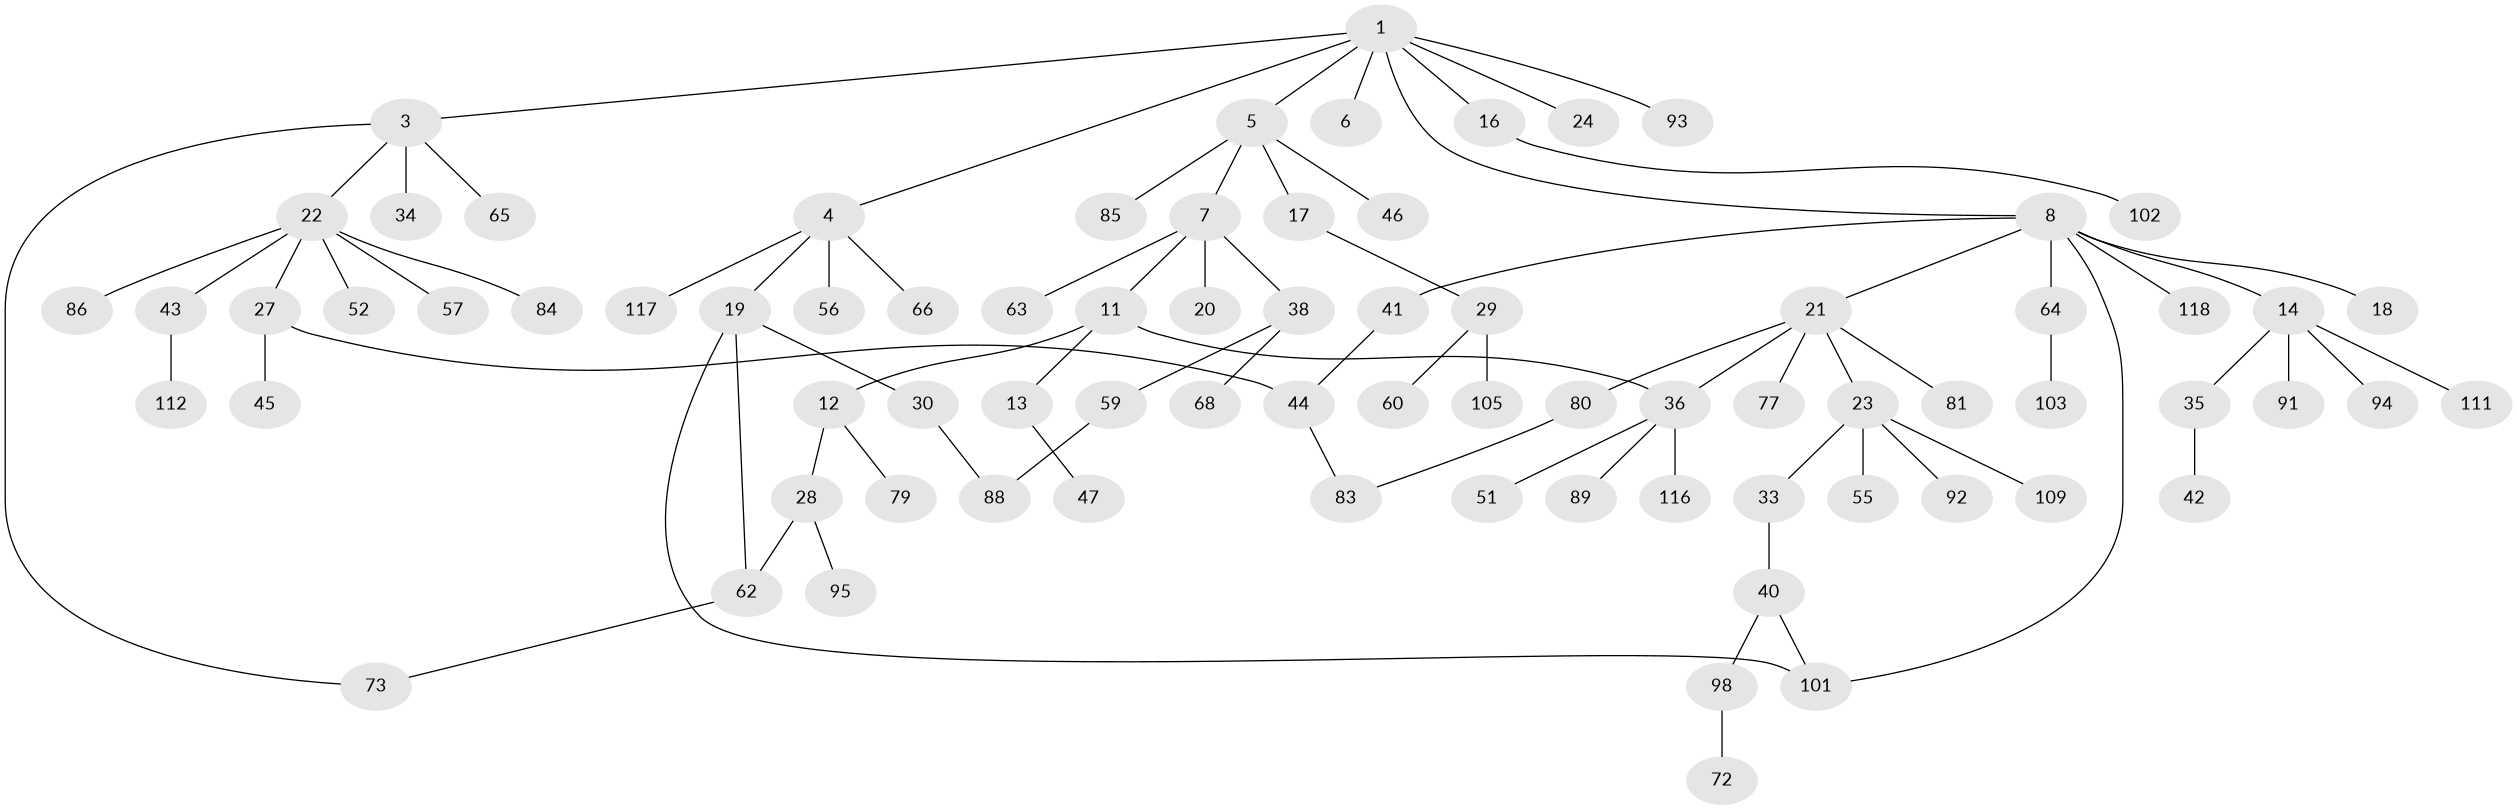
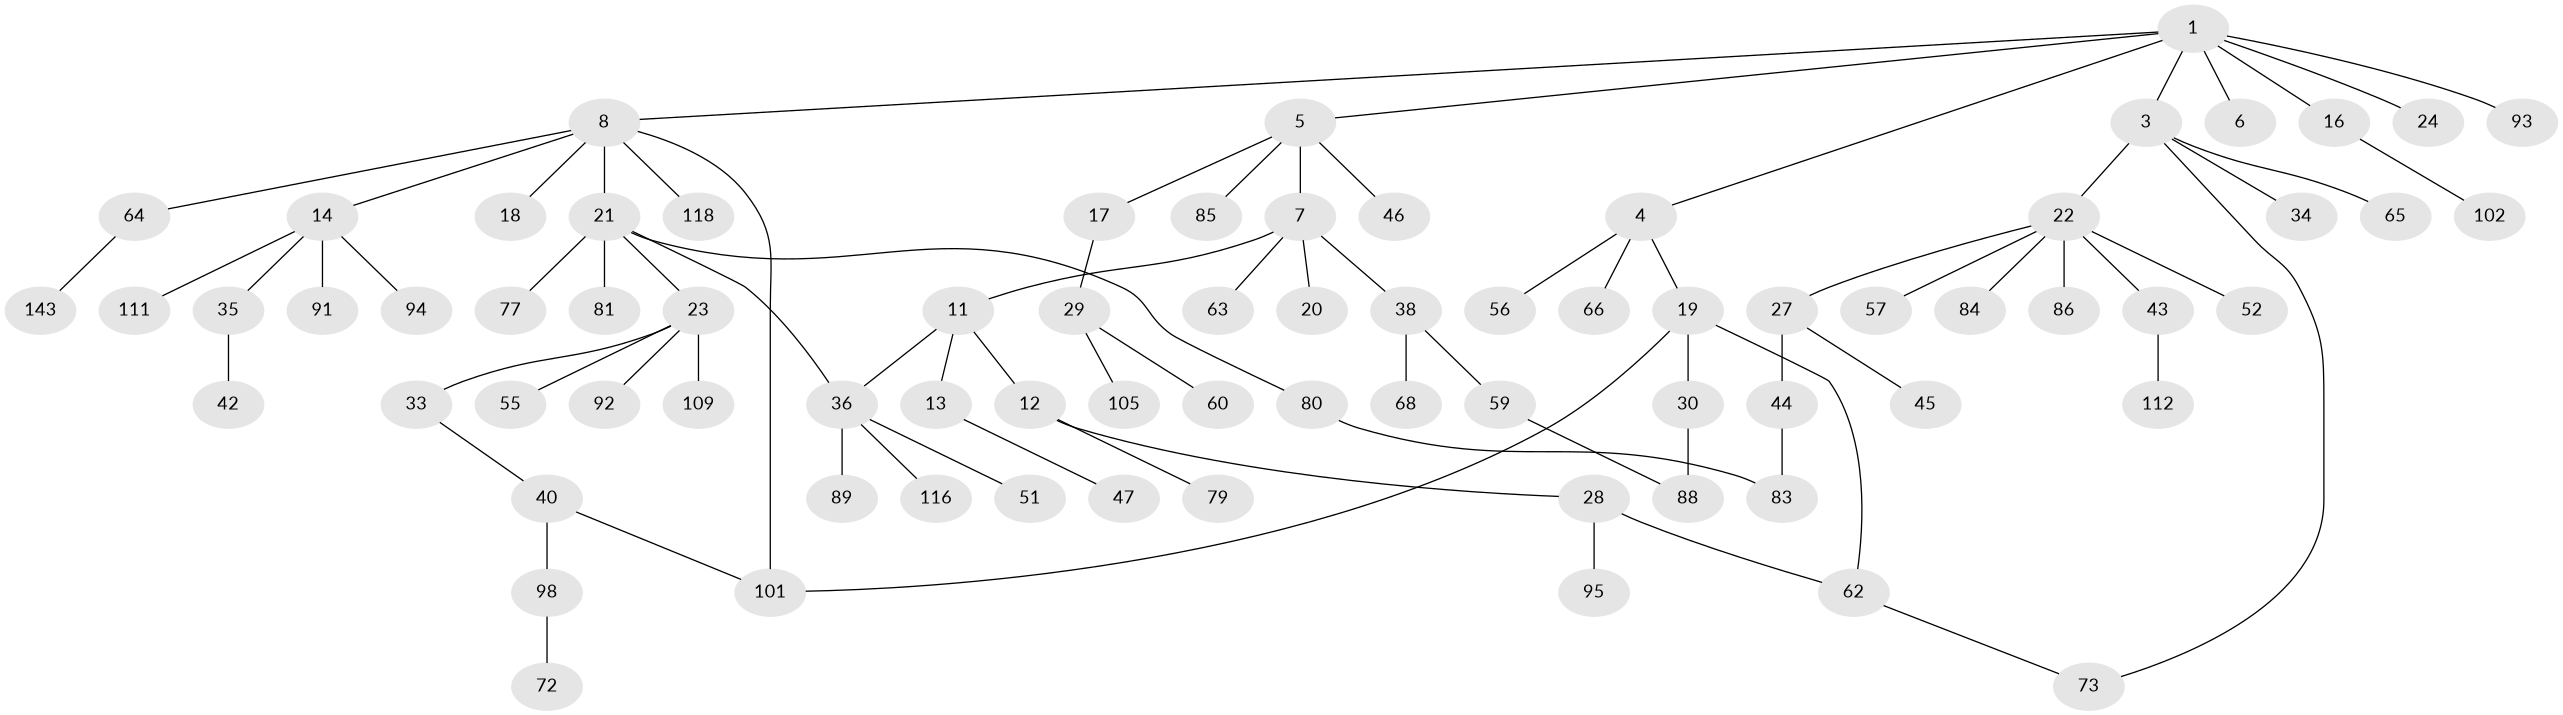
(641, 311) -> none
(1393, 311) -> none
(2051, 405) -> (40, 311)
